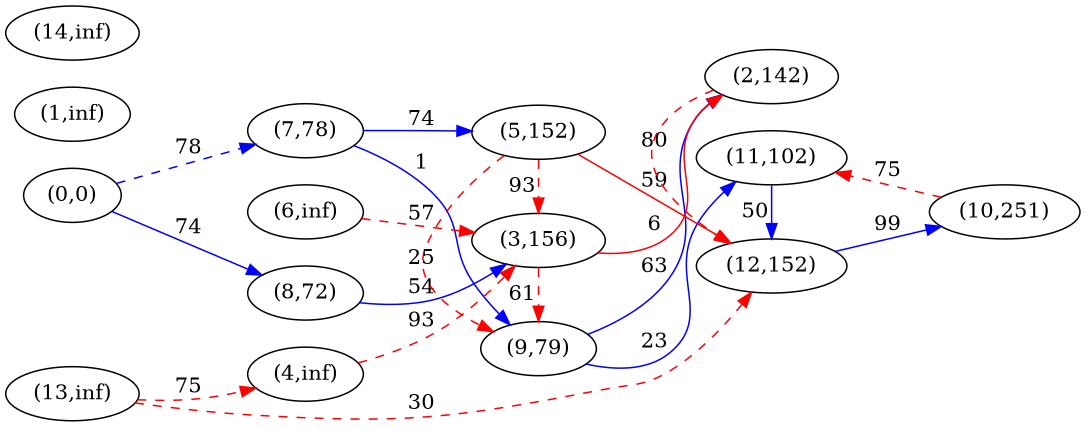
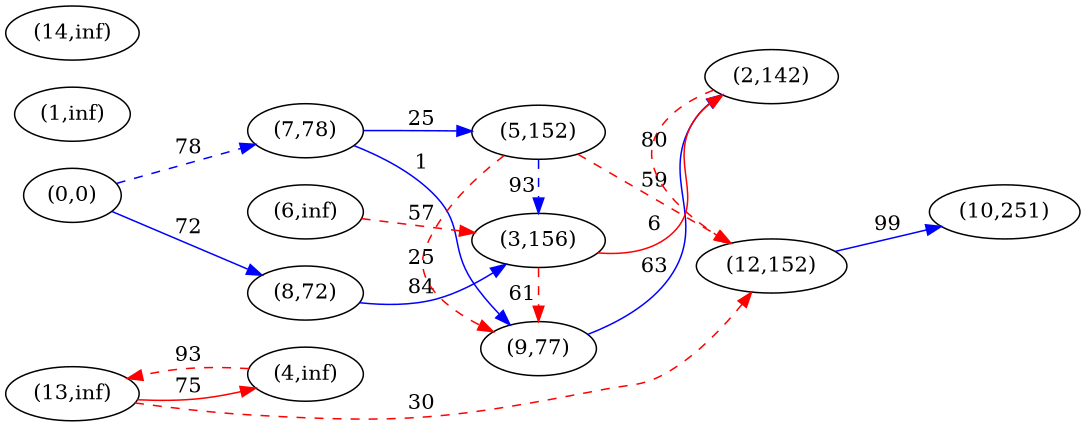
(422, 119) -> (422, 119)
(772, 158) -> none
(539, 179) -> (539, 179)
(648, 195) -> (648, 195)
(189, 228) -> (189, 228)
(422, 288) -> (422, 288)
(438, 331) -> (196, 368)
(539, 349) -> (539, 349)
(189, 399) -> (189, 399)
